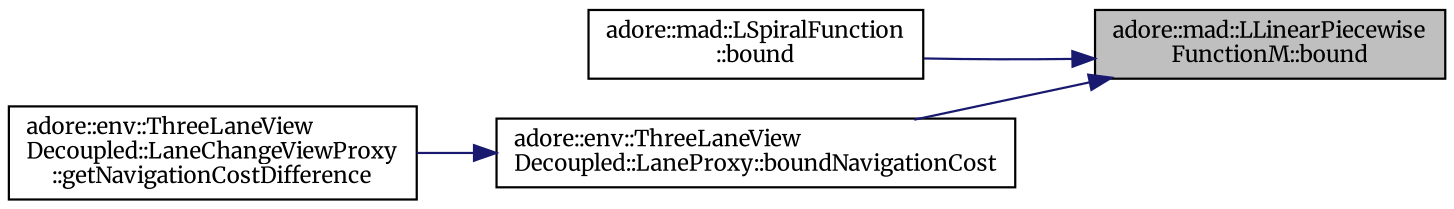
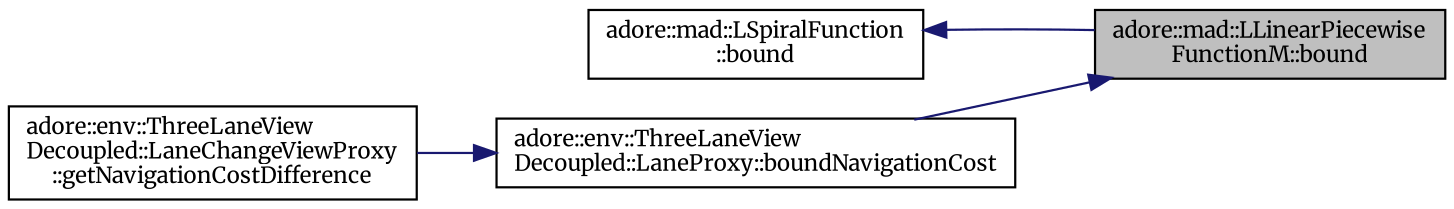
(998, 59) -> (1021, 29)
